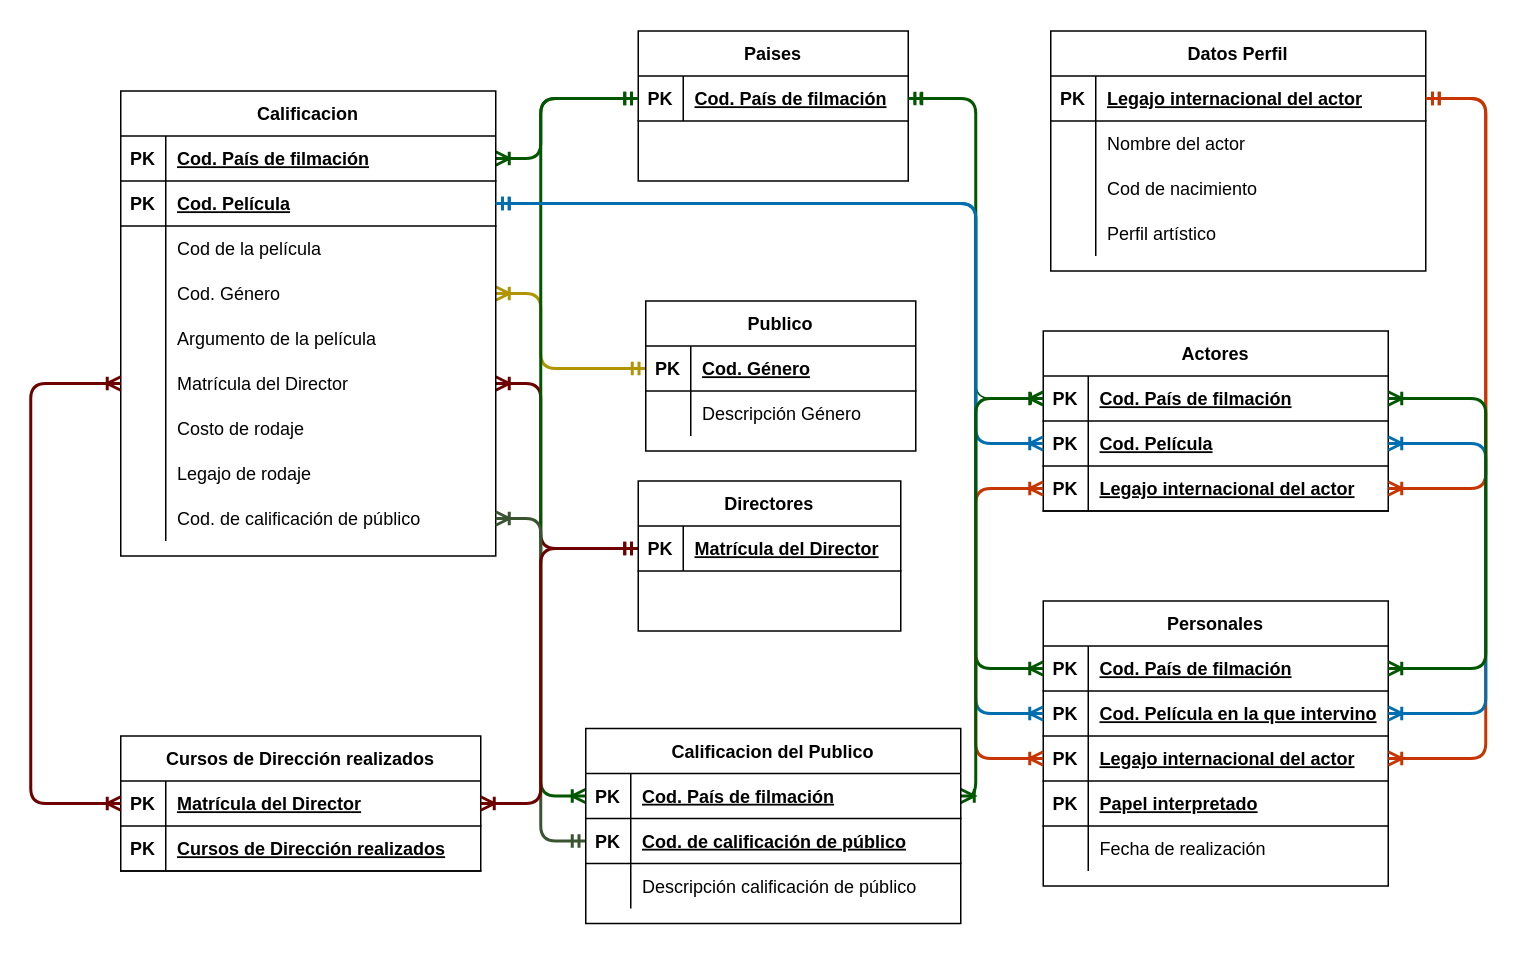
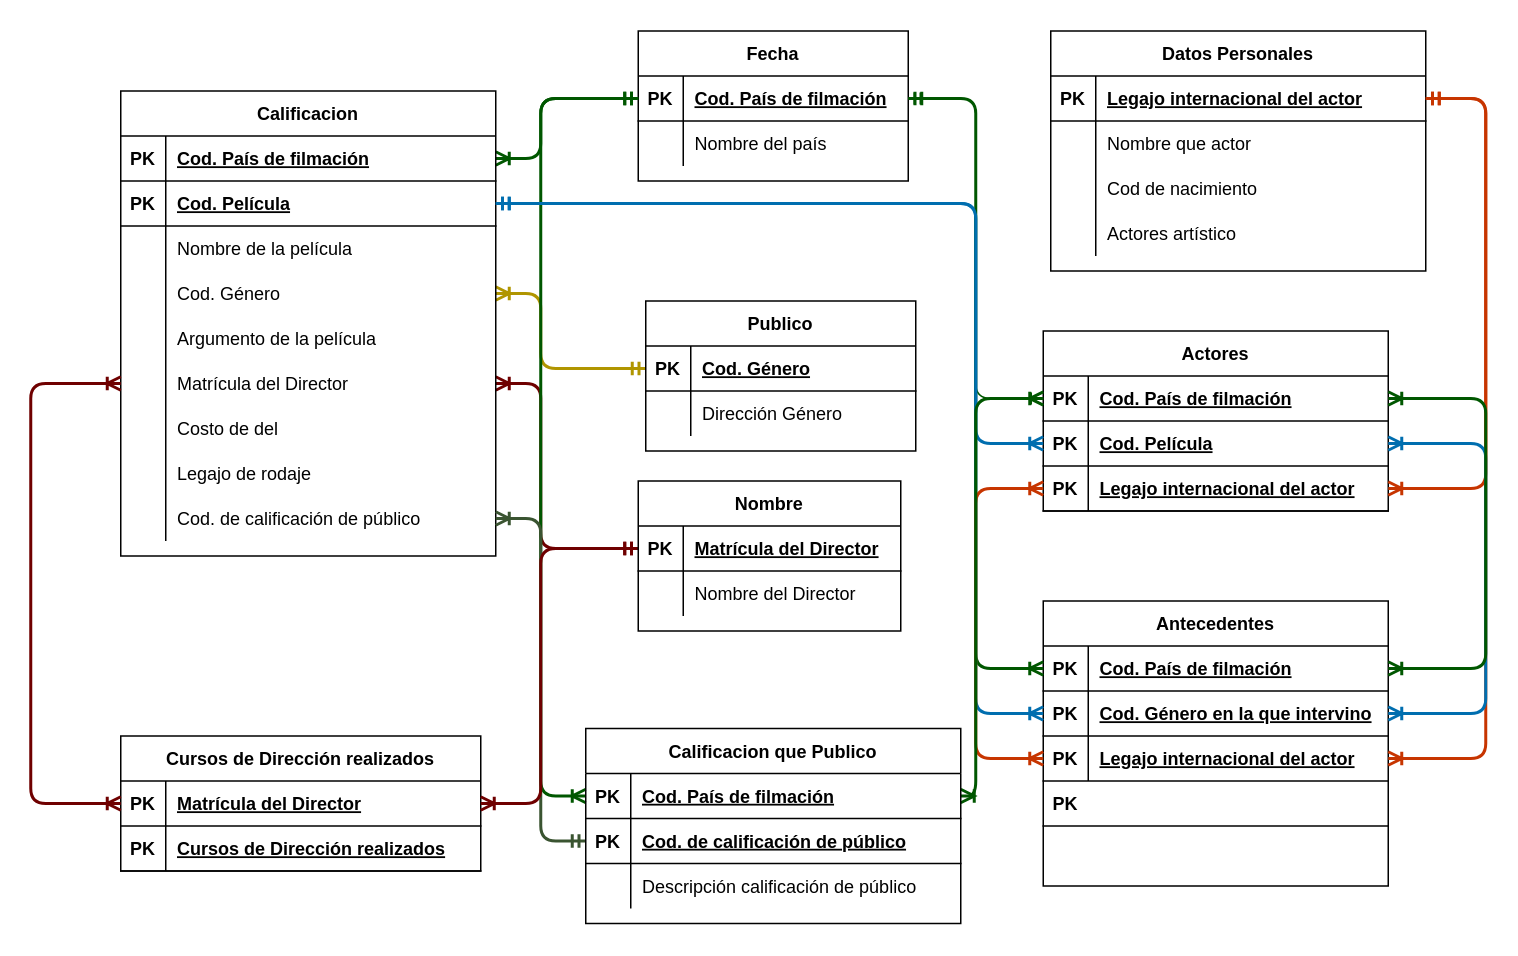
(773, 54) -> (773, 54)
(1238, 54) -> (1238, 54)
none -> (796, 143)
(1181, 144) -> (1183, 144)
(1178, 234) -> (1188, 234)
(254, 249) -> (269, 249)
(786, 414) -> (776, 414)
(248, 429) -> (230, 429)
(769, 504) -> (769, 504)
none -> (792, 593)
(1215, 624) -> (1215, 624)
(1240, 714) -> (1235, 714)
(773, 752) -> (773, 752)
(1238, 803) -> none
(1238, 848) -> none
